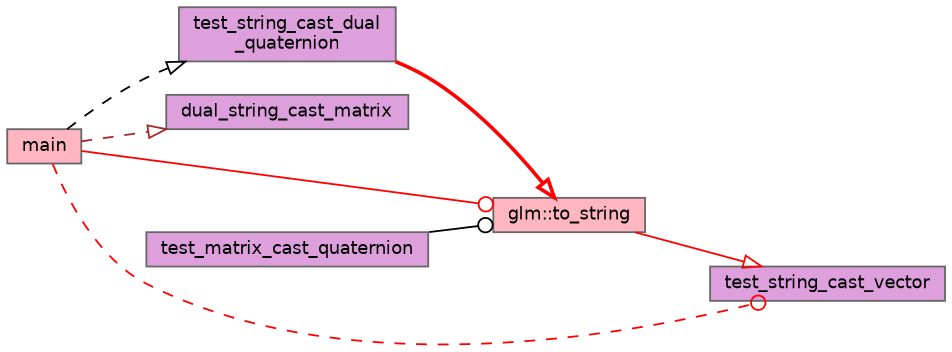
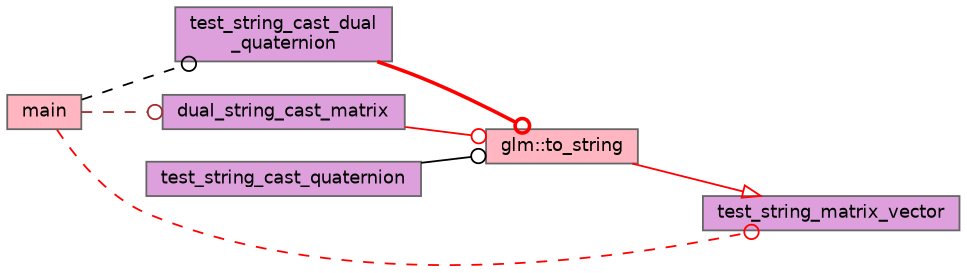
(115, 95) -> (132, 83)
(476, 113) -> (448, 89)
(115, 137) -> (115, 112)
(280, 177) -> (438, 131)
(287, 249) -> (284, 179)
(828, 284) -> (831, 213)
